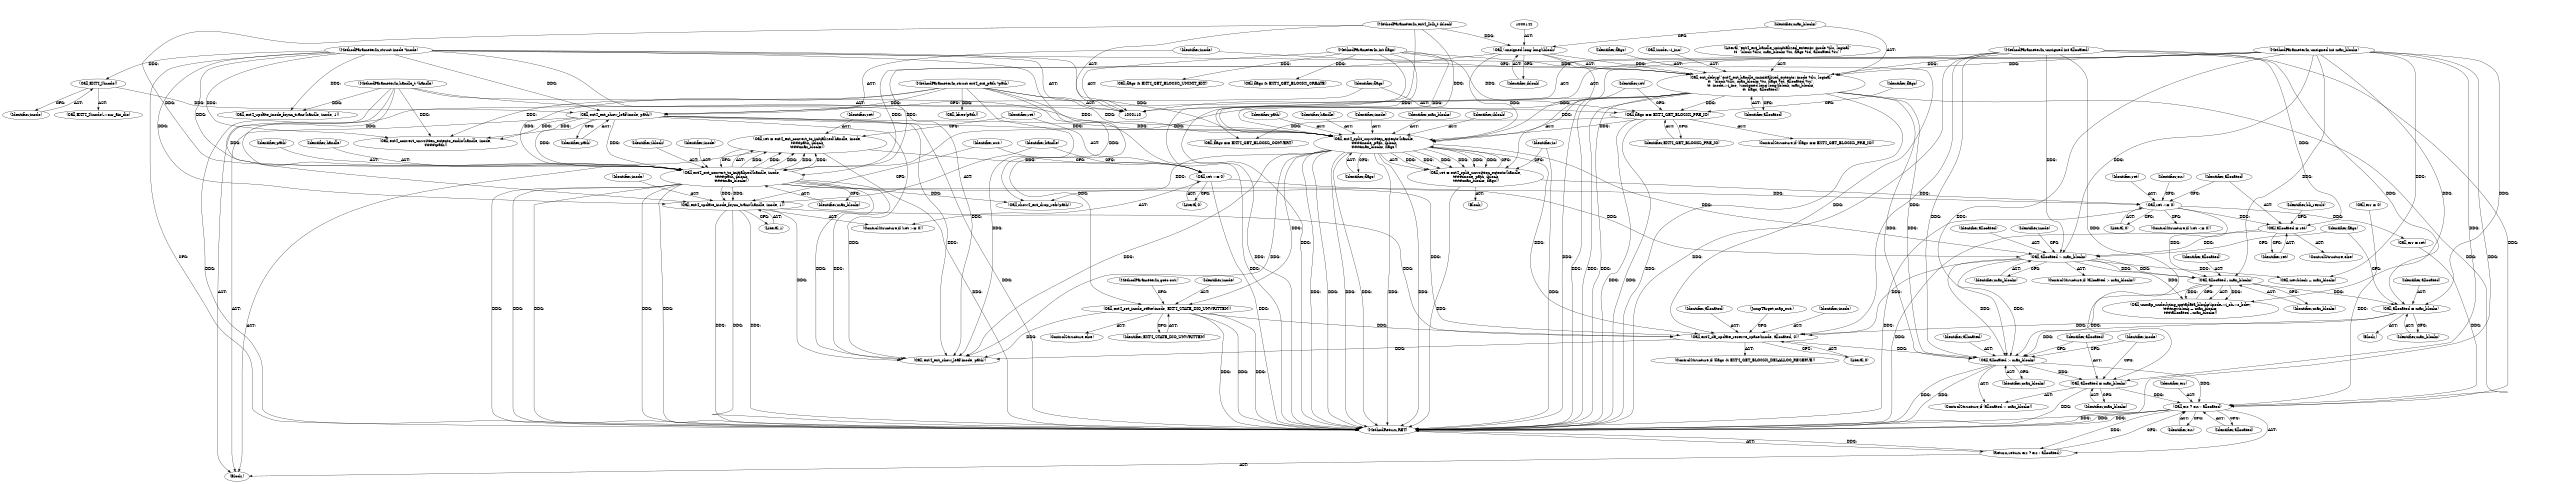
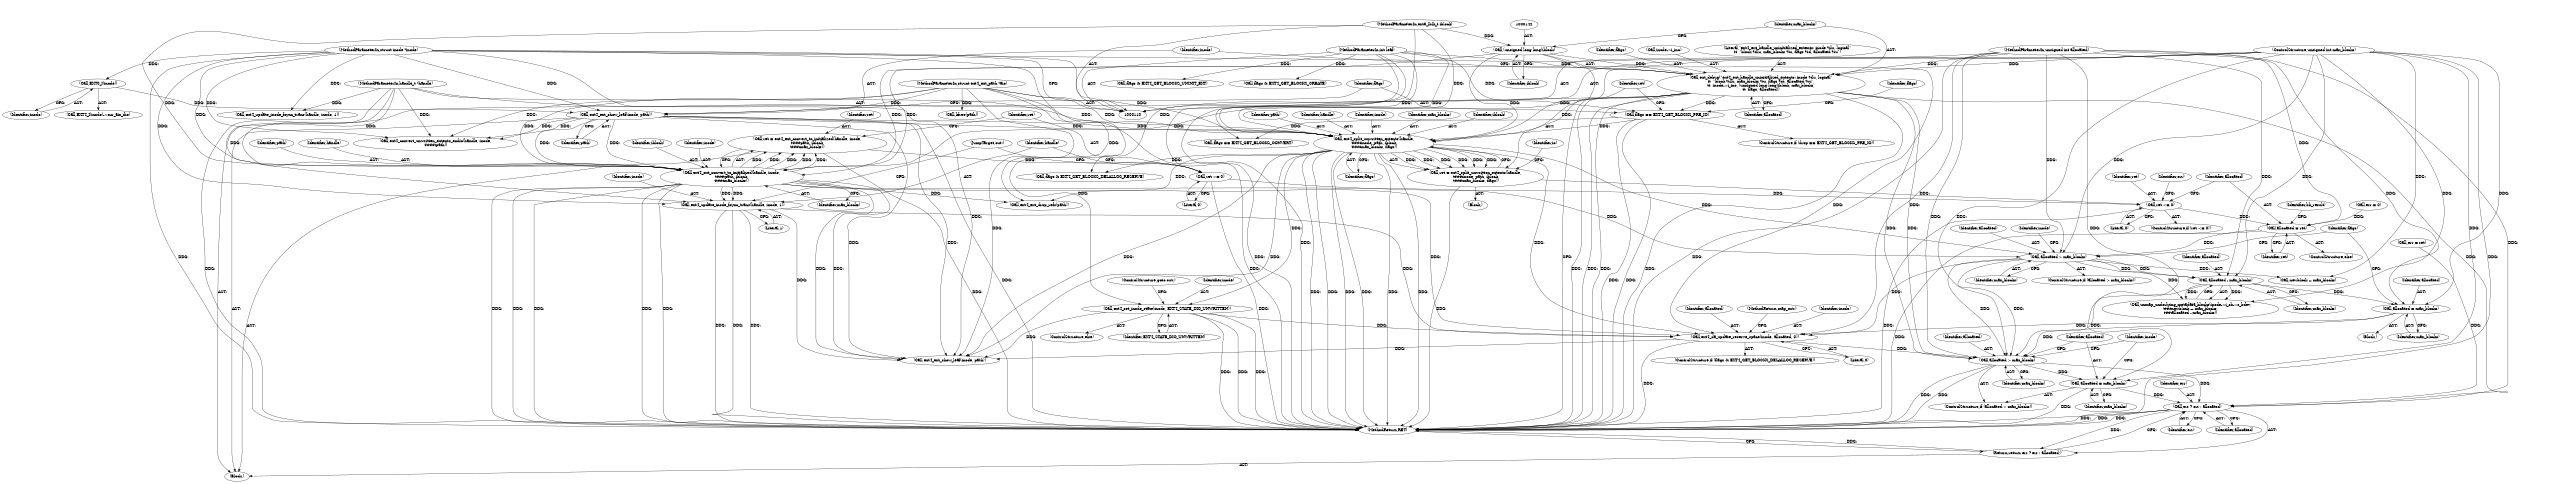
(1415, 25) -> (1415, 25)
(1367, 50) -> (1367, 50)
(2314, 50) -> (2314, 50)
(98, 84) -> (98, 84)
(962, 84) -> (962, 84)
(1054, 84) -> (1054, 84)
(987, 143) -> (987, 143)
(1682, 143) -> none
(1816, 143) -> (1816, 143)
none -> (1090, 177)
(1039, 205) -> (1039, 205)
(2293, 213) -> none
(2177, 217) -> (2177, 217)
(893, 229) -> none
(2198, 236) -> (2262, 95)
(184, 257) -> (184, 257)
(1568, 257) -> (1568, 257)
(1149, 281) -> (1149, 281)
(1772, 309) -> (1772, 309)
(1549, 345) -> (1633, 422)
(2350, 347) -> (2340, 220)
(1751, 442) -> (1751, 442)
